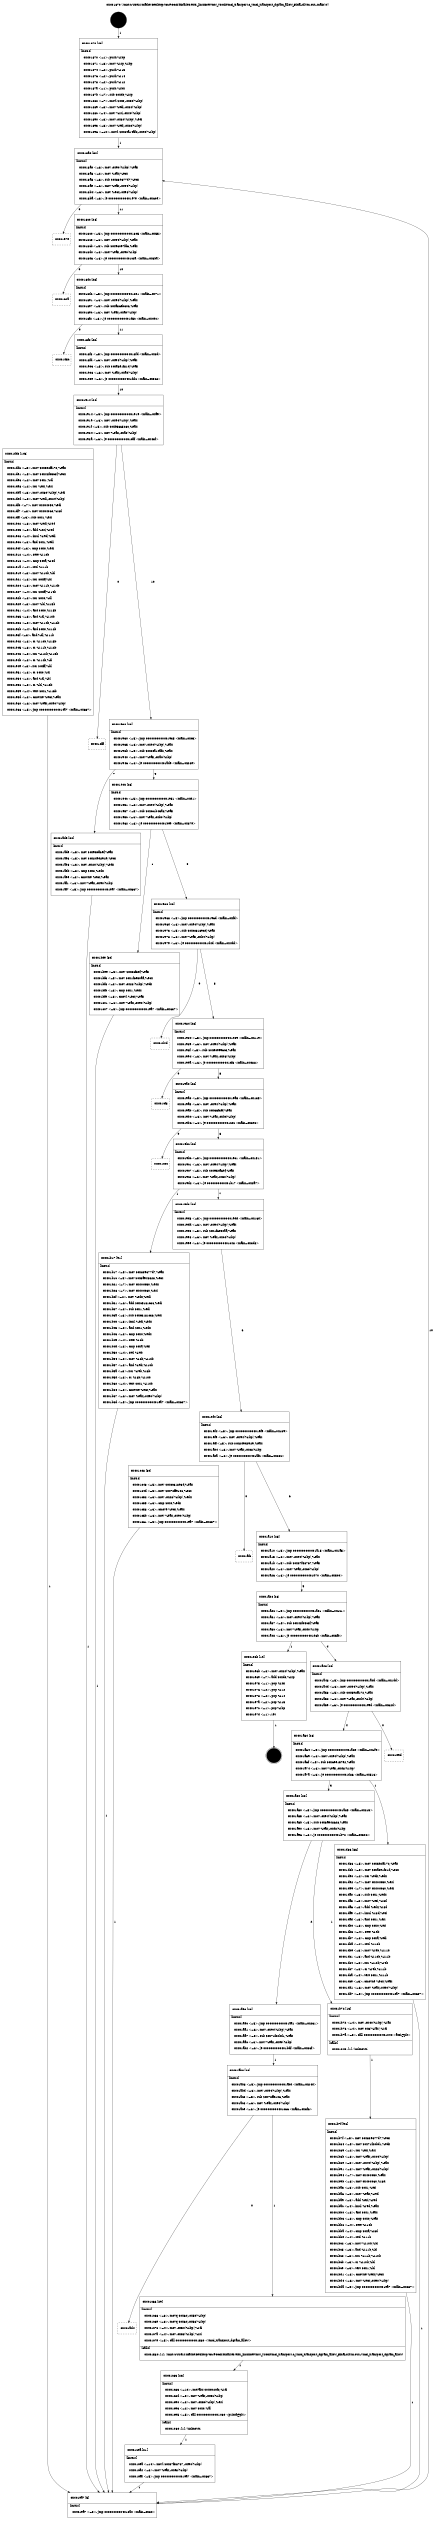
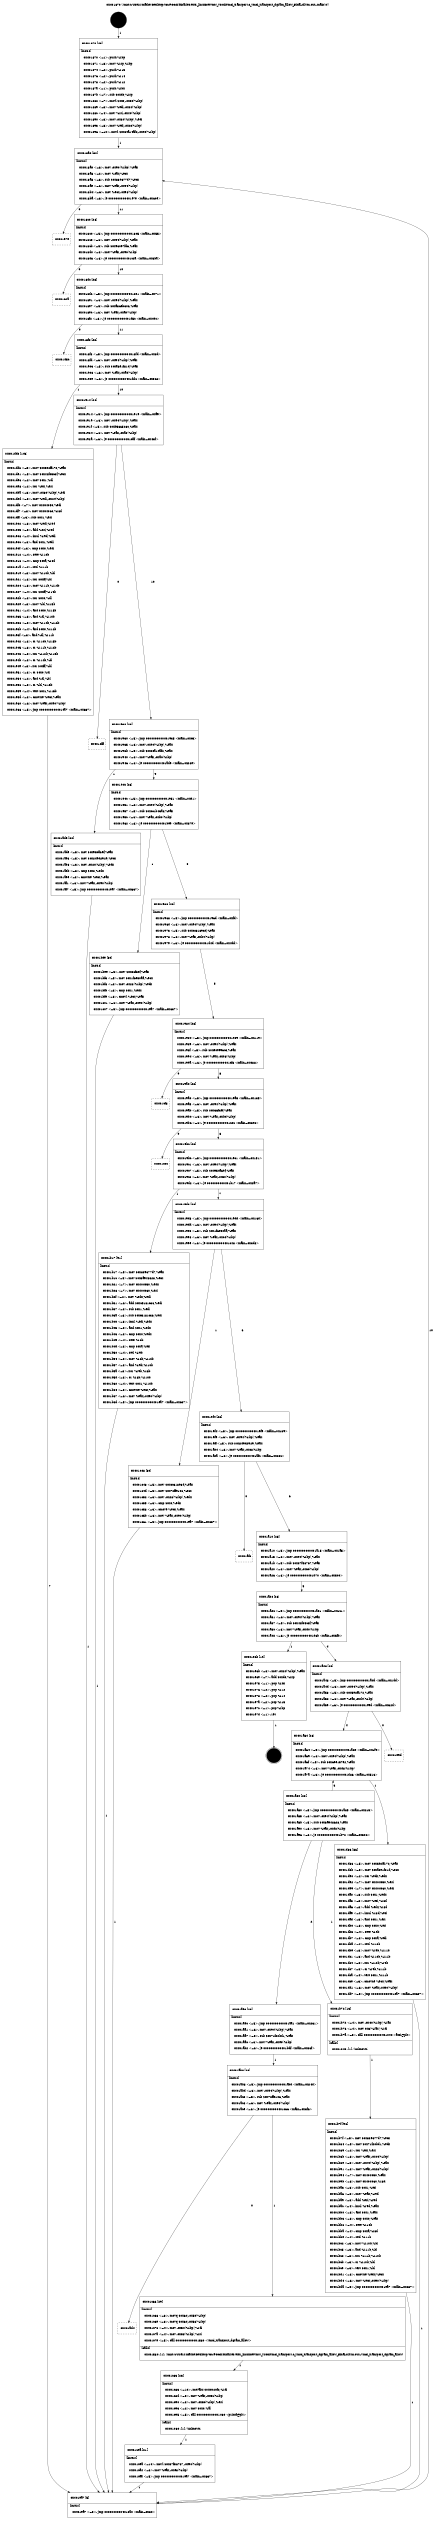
none -> (63, 414)
(114, 774) -> (114, 774)
(160, 1044) -> none
none -> (198, 1356)
(49, 1586) -> (49, 1586)
(329, 1785) -> (332, 1787)
